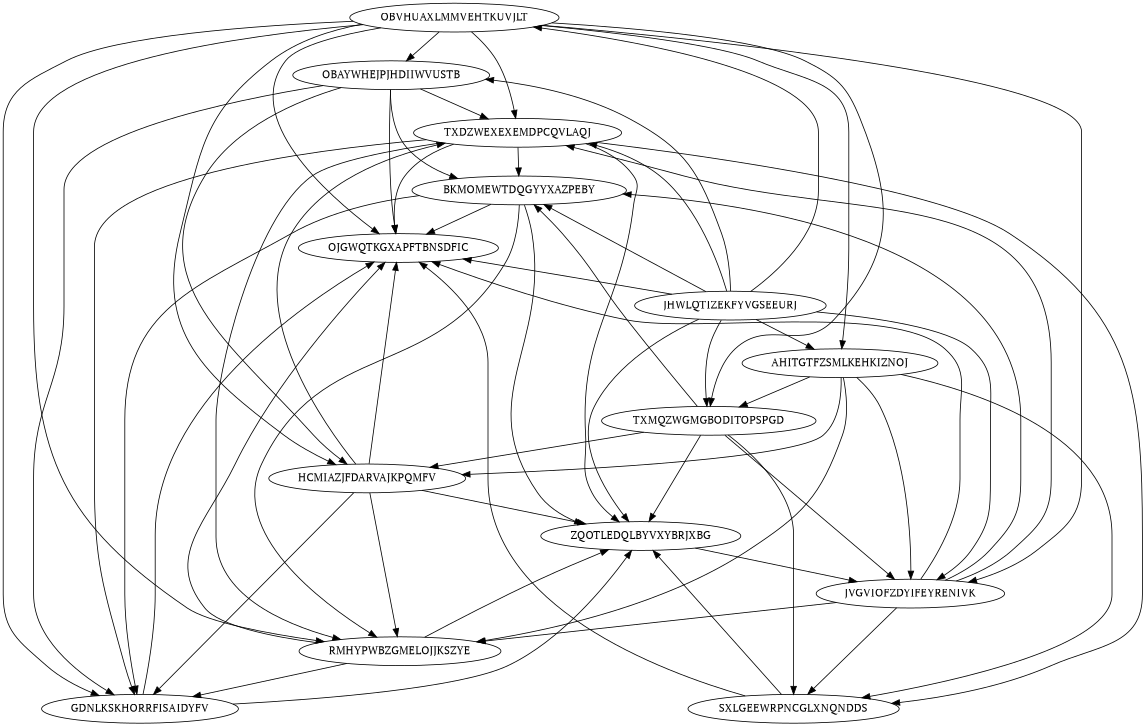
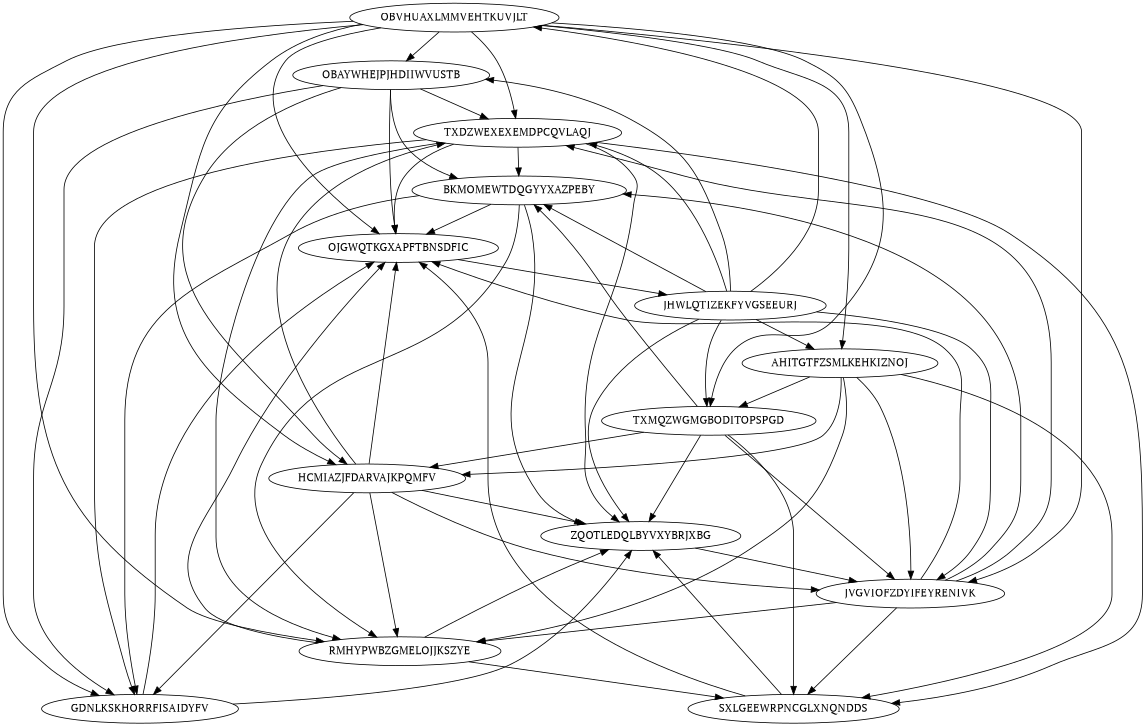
(572, 277) -> (558, 277)
none -> (596, 564)
(274, 679) -> (592, 679)
